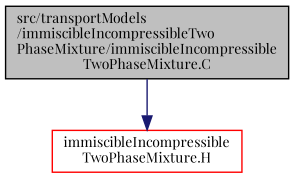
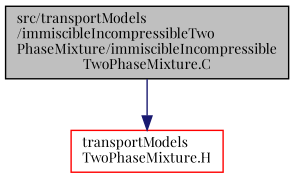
(147, 151) -> (147, 151)
